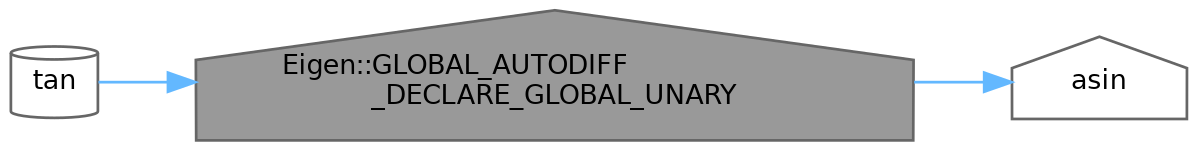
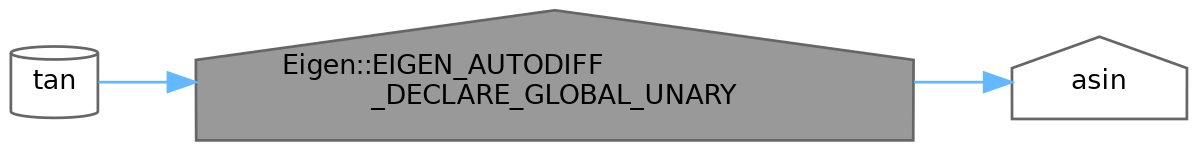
(555, 82) -> (555, 82)
